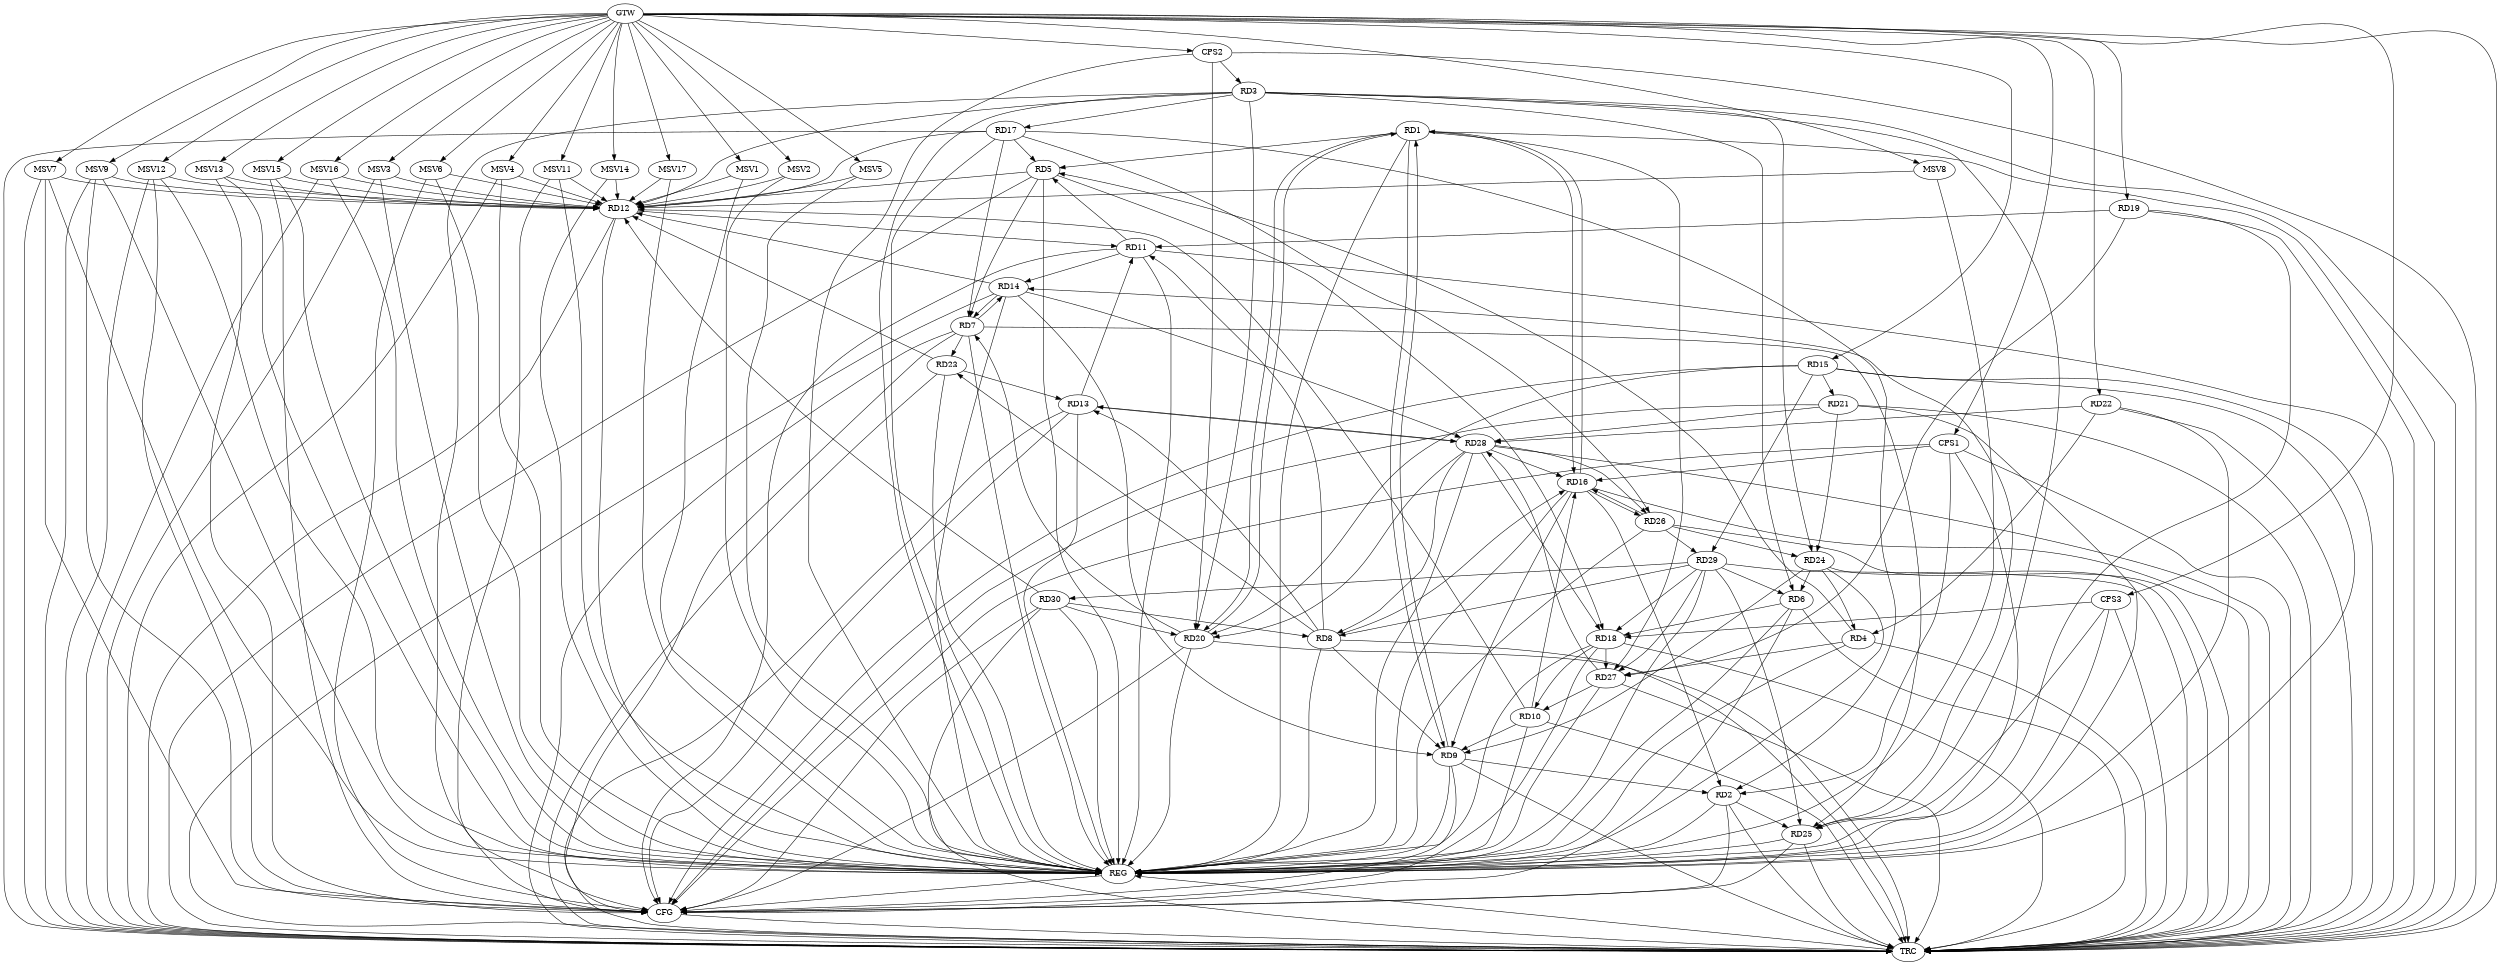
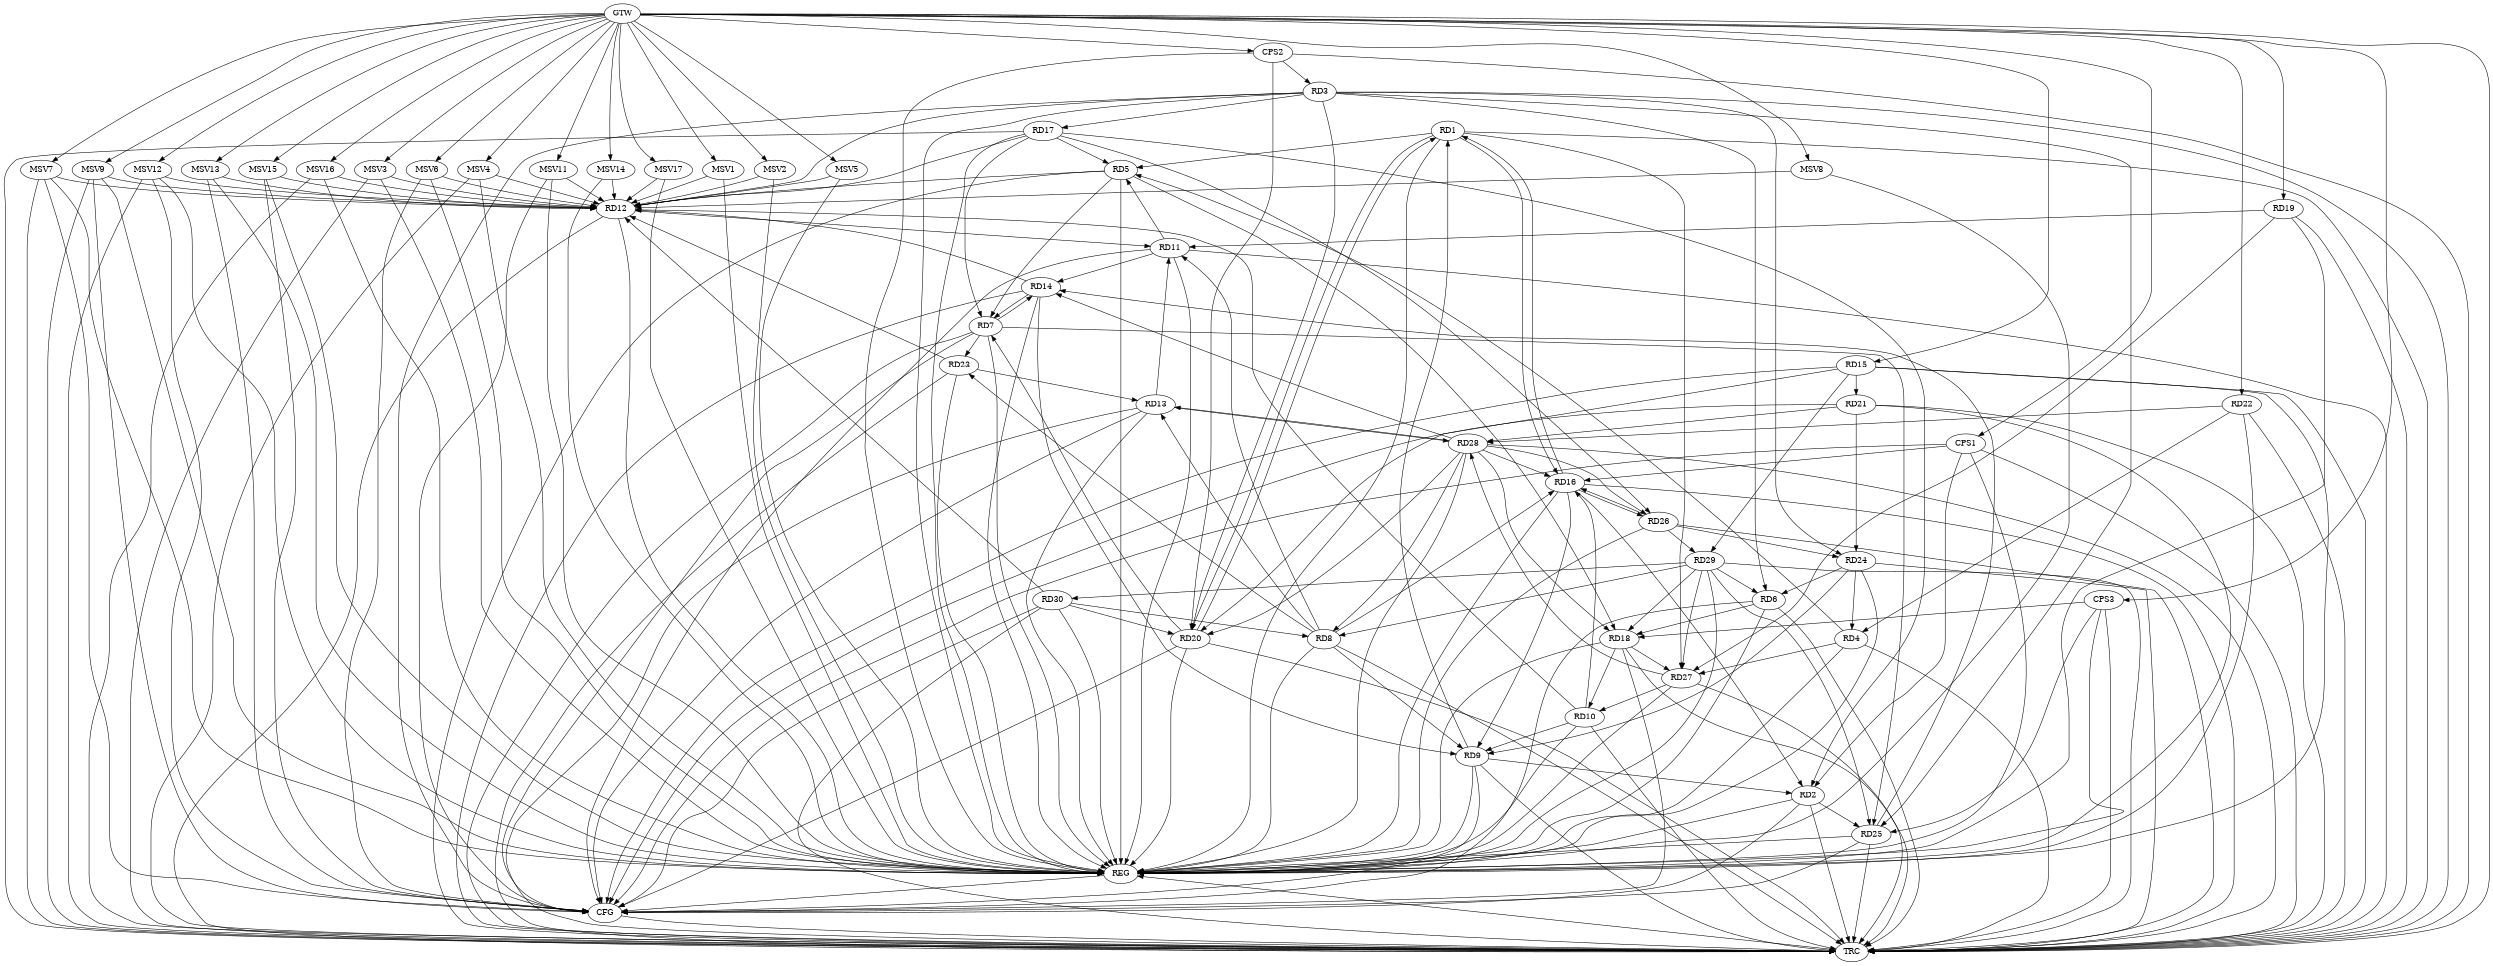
(1243, 358) -> (1265, 374)
(1392, 429) -> none
